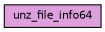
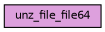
(53, 16) -> (53, 16)
